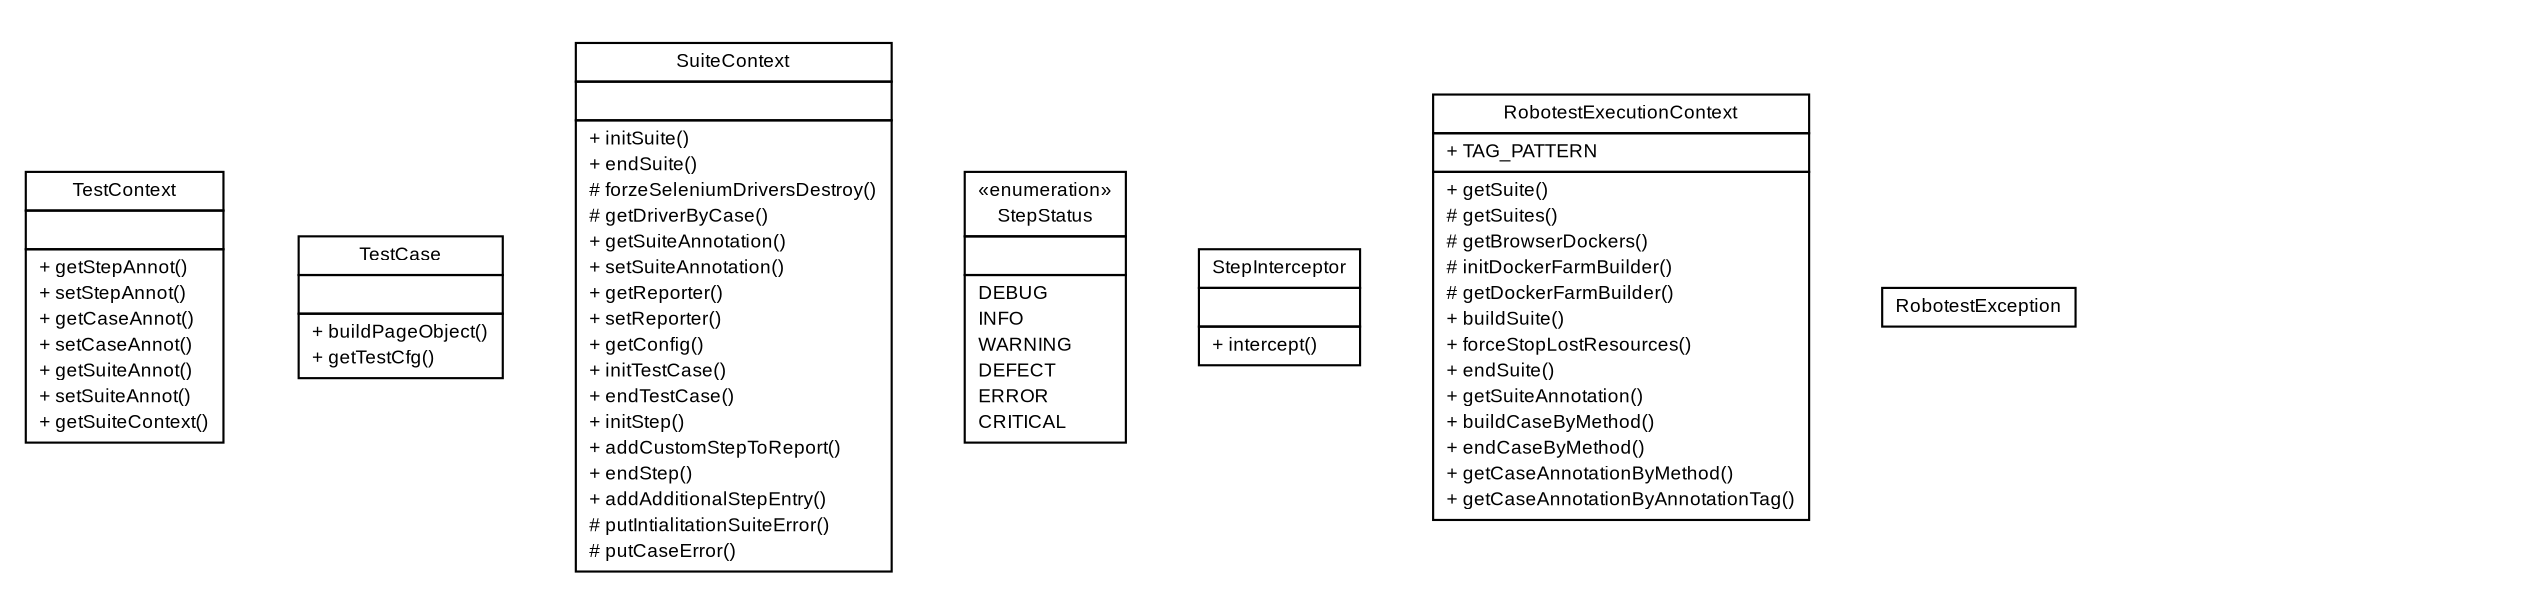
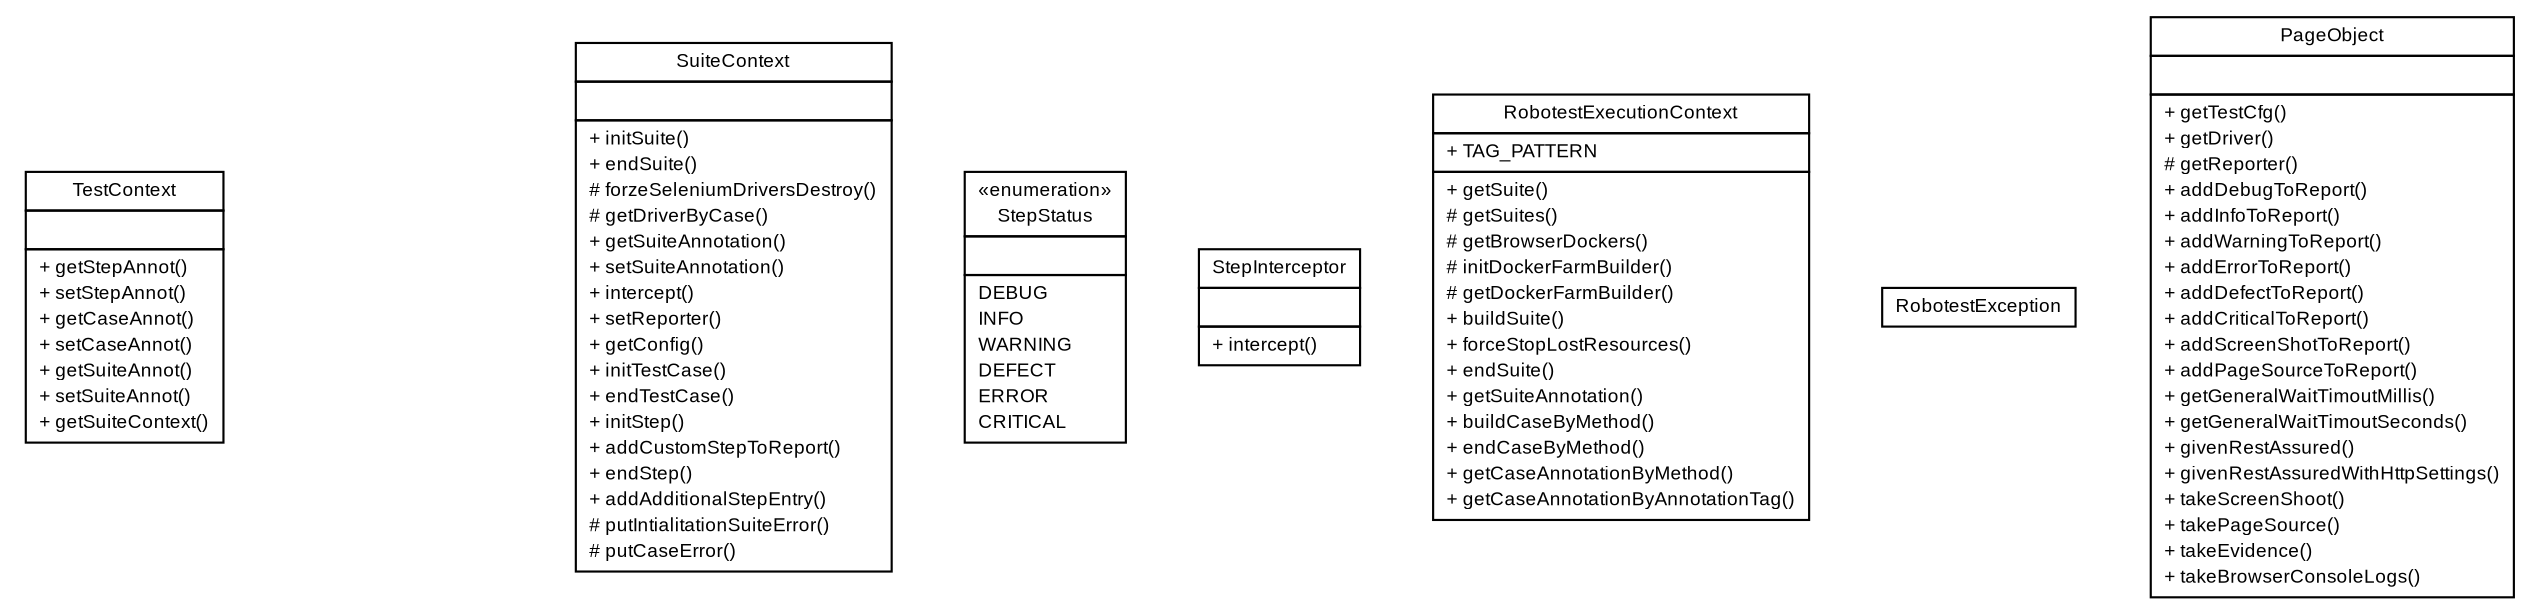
(656, 293) -> (642, 293)
(400, 307) -> none
none -> (2331, 307)
